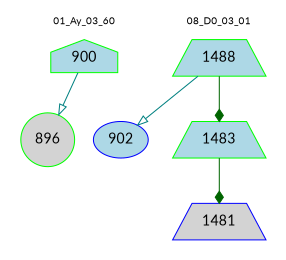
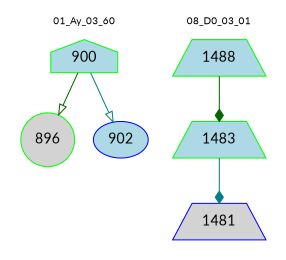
(70, 89) -> (70, 89)
(172, 97) -> (100, 93)
(219, 175) -> (219, 175)
